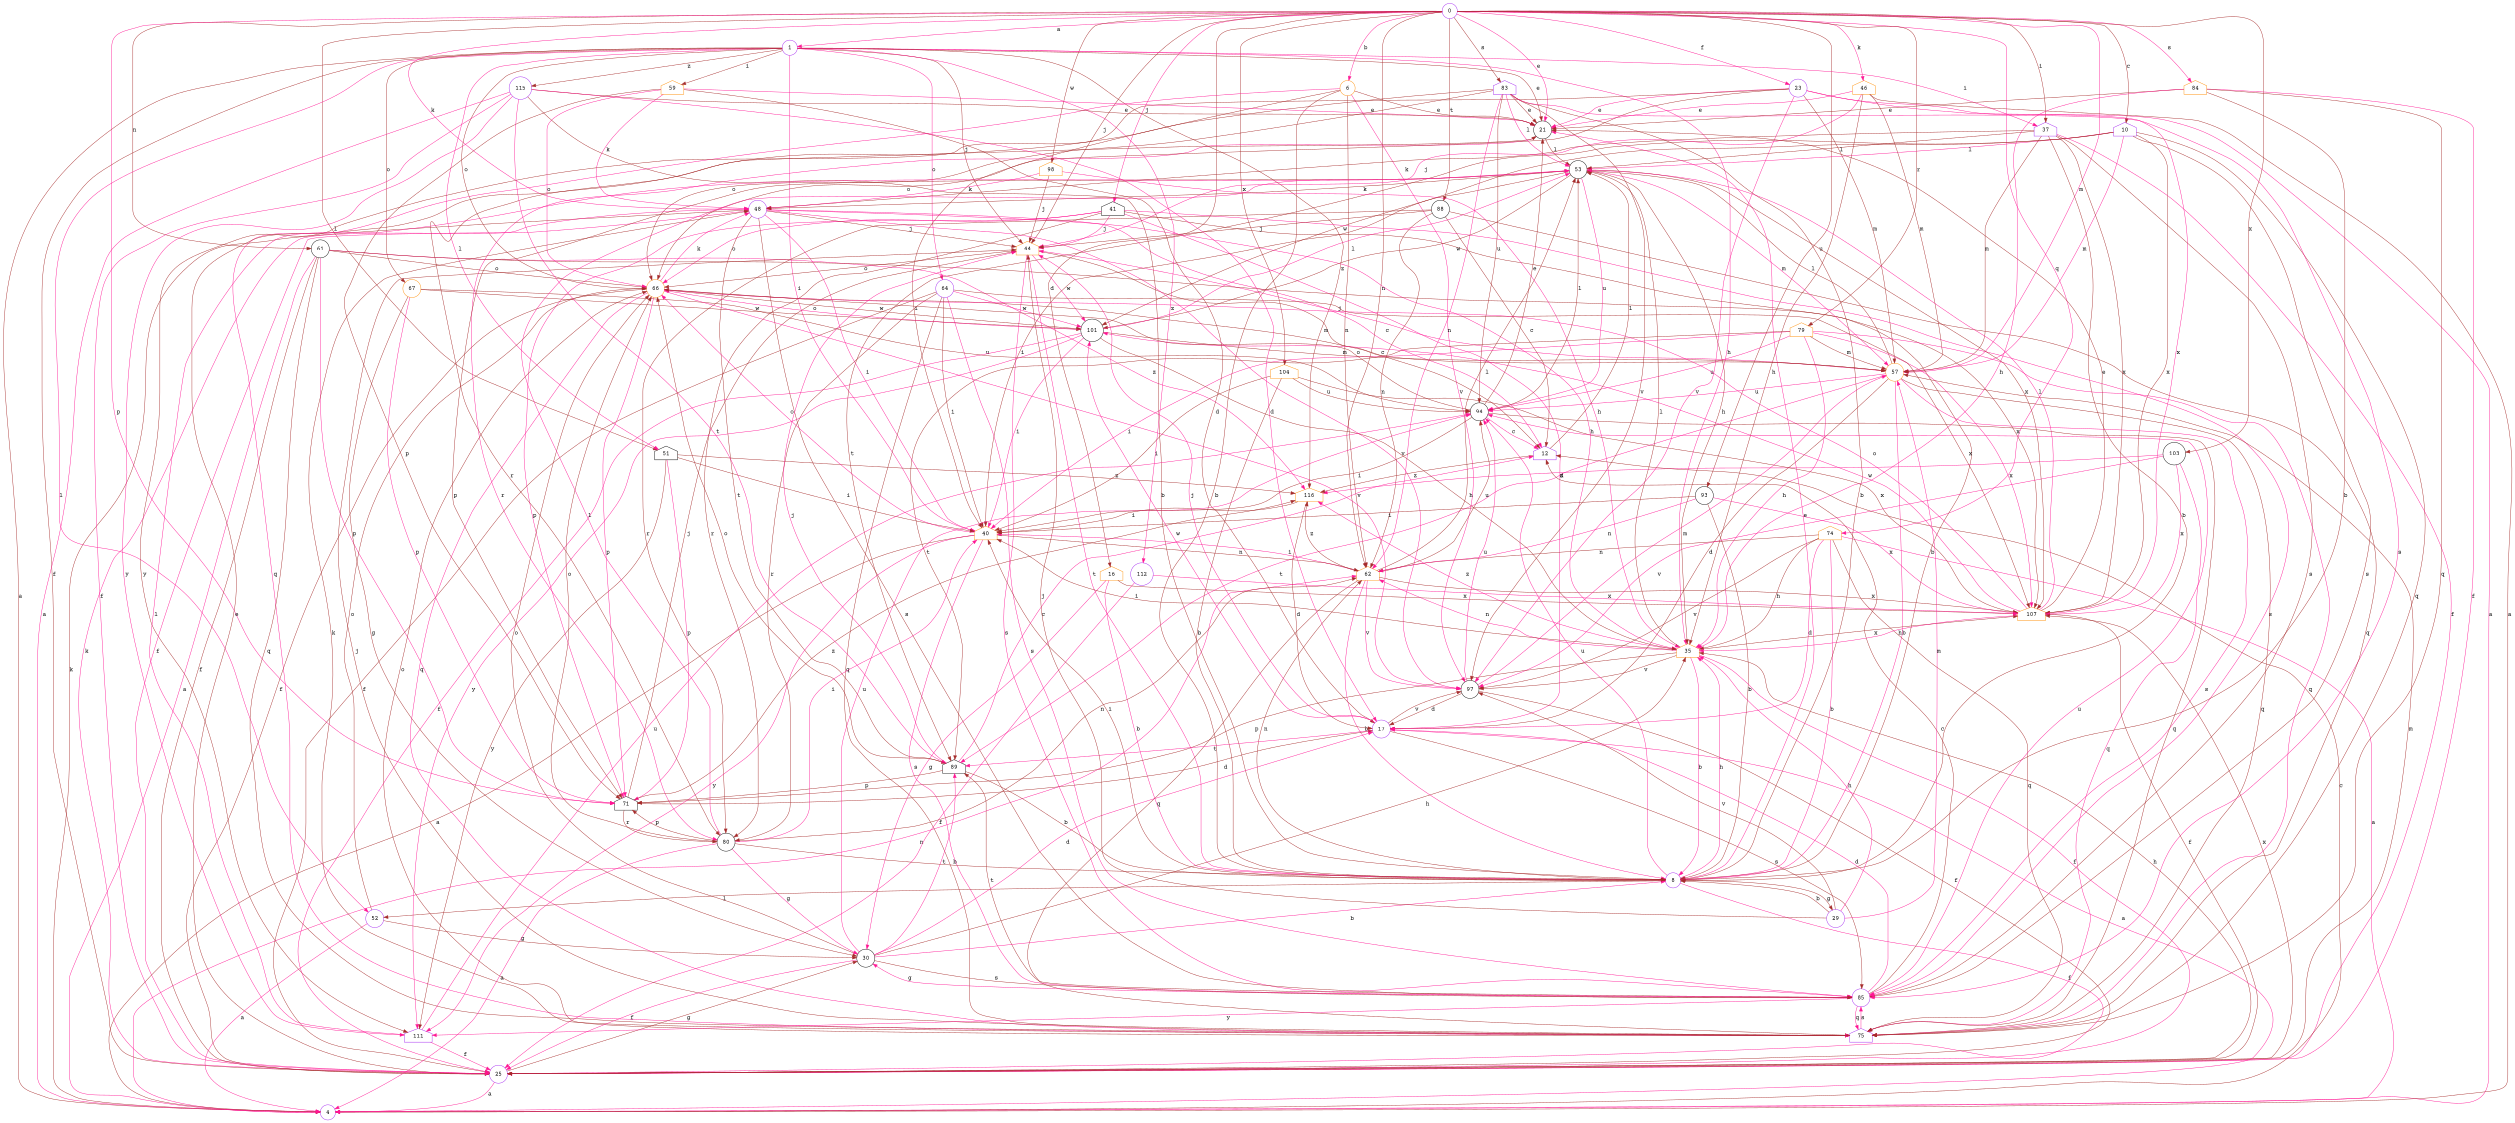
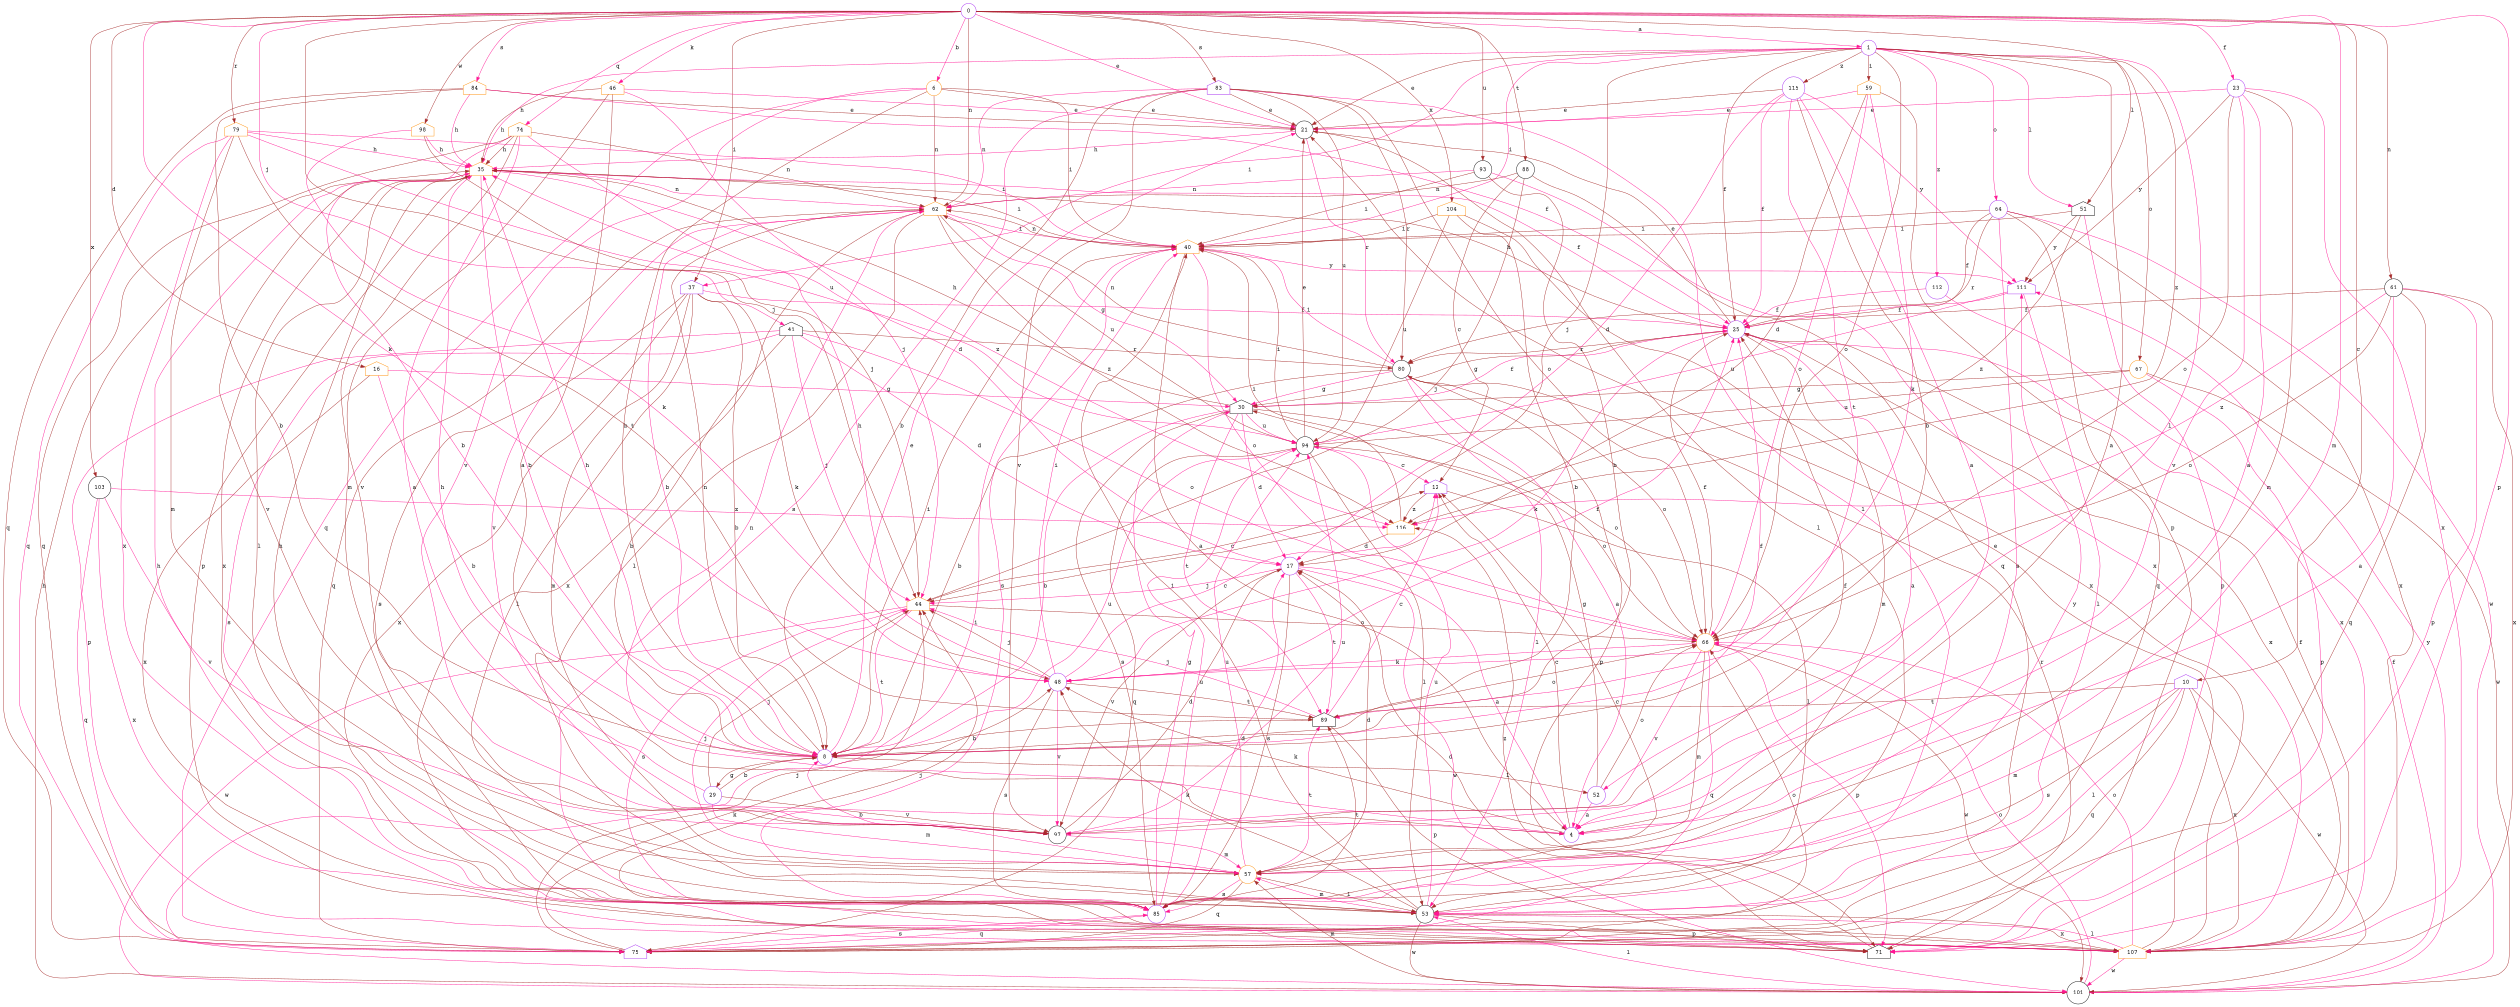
none -> (896, 156)
(814, 248) -> (1570, 348)
none -> (1097, 310)
(866, 958) -> (1241, 407)
